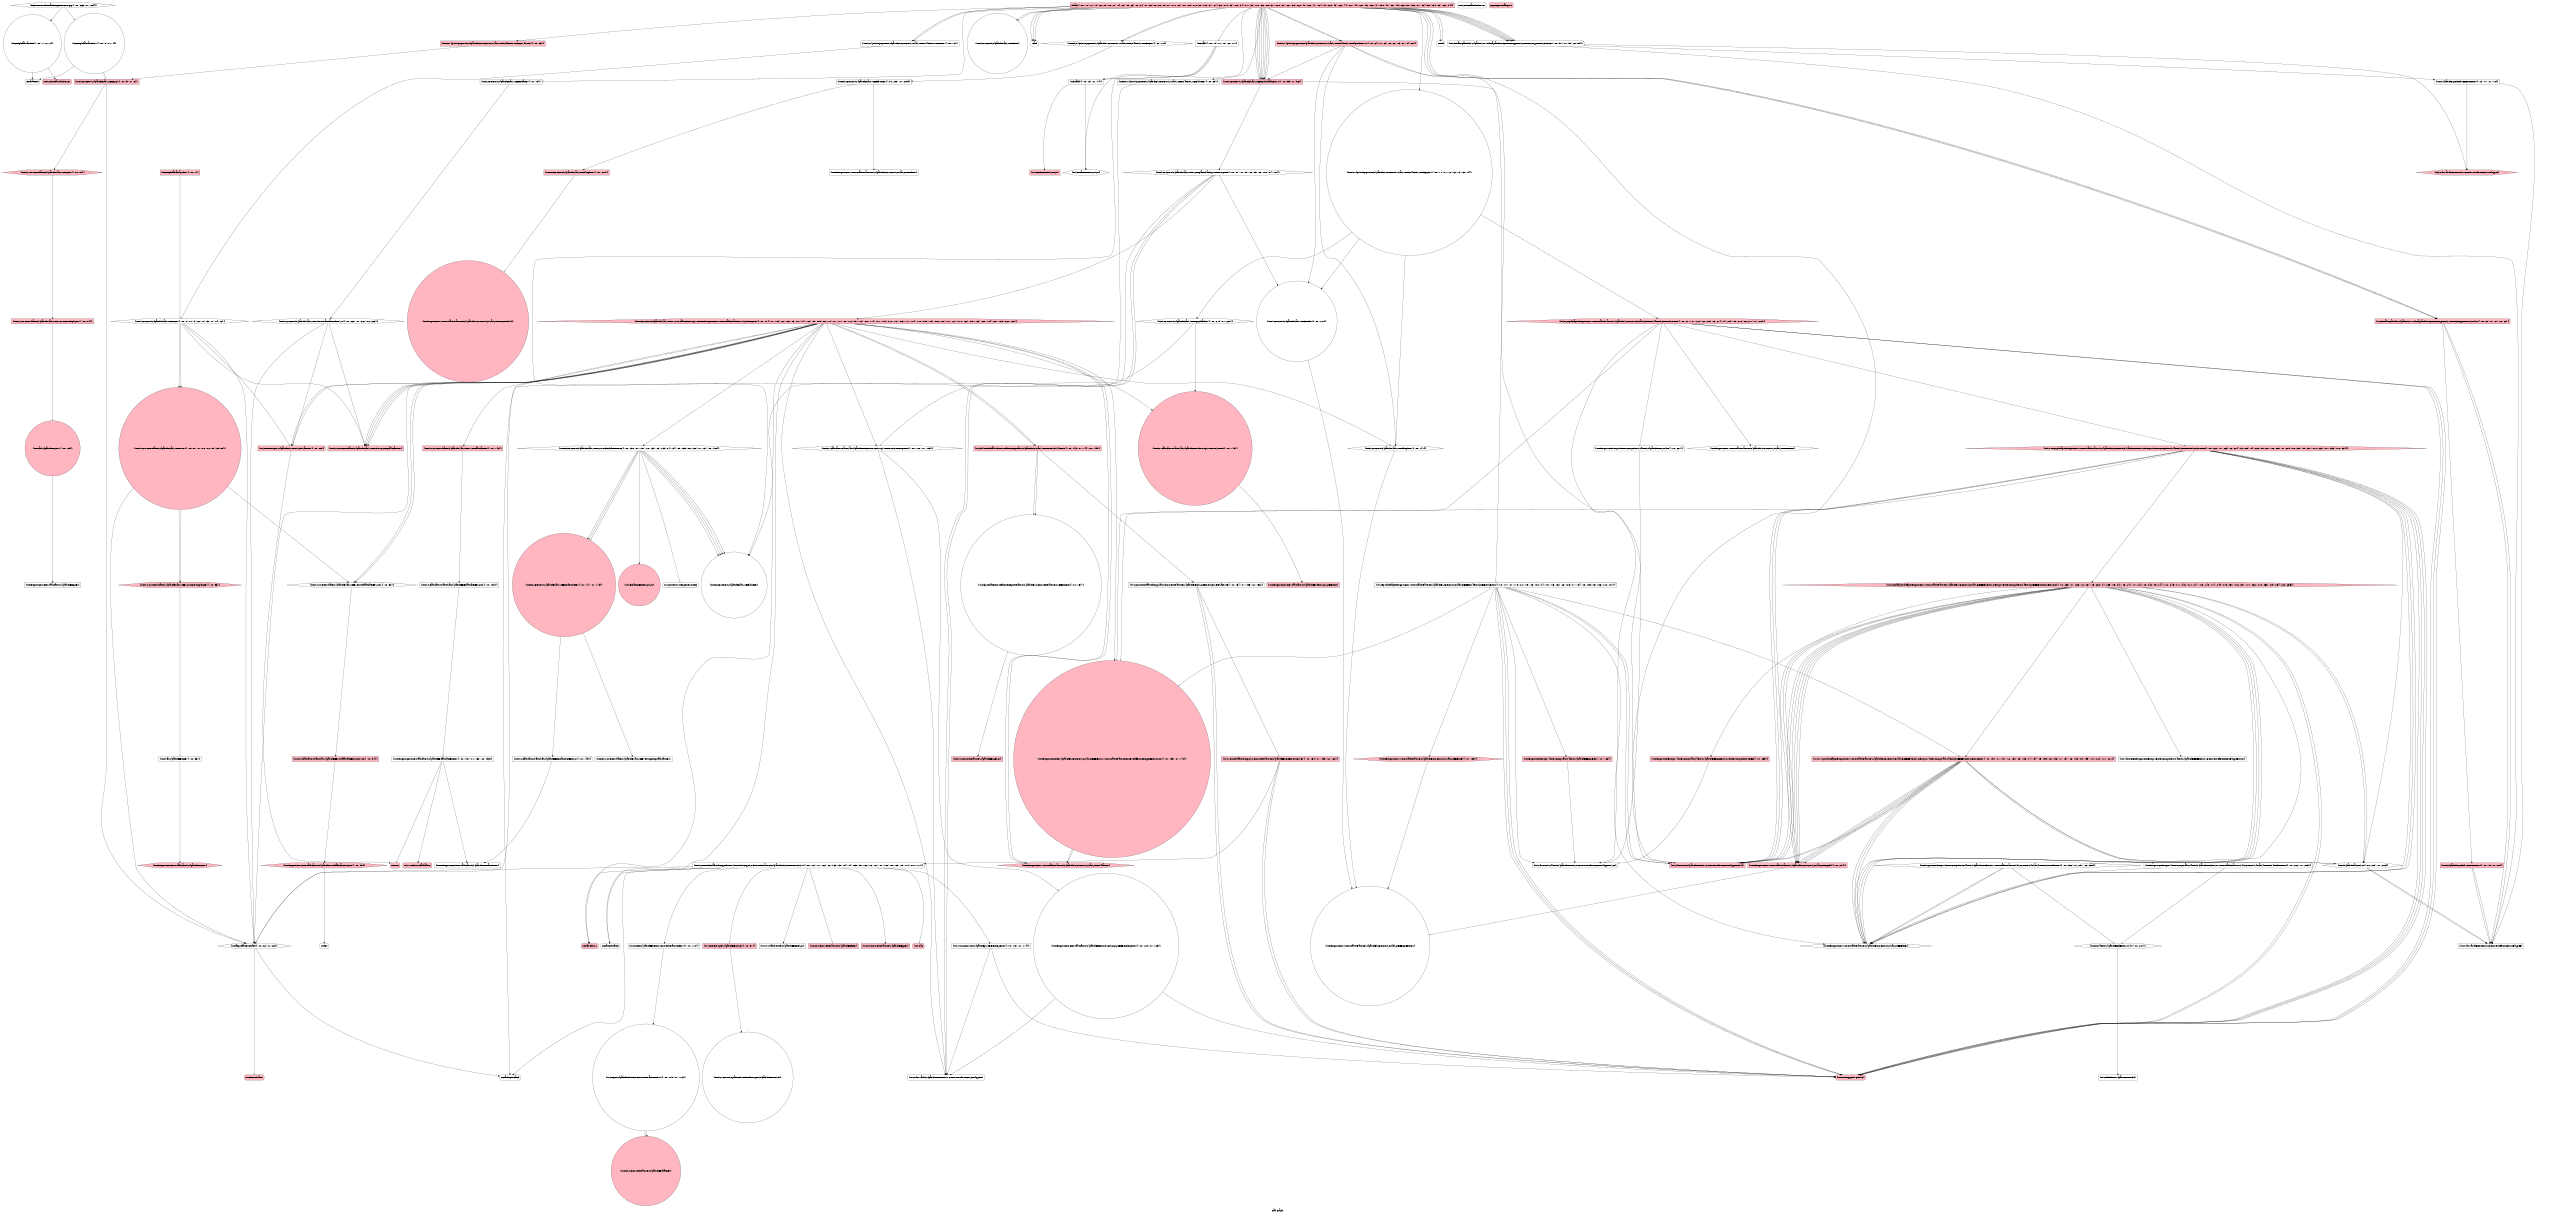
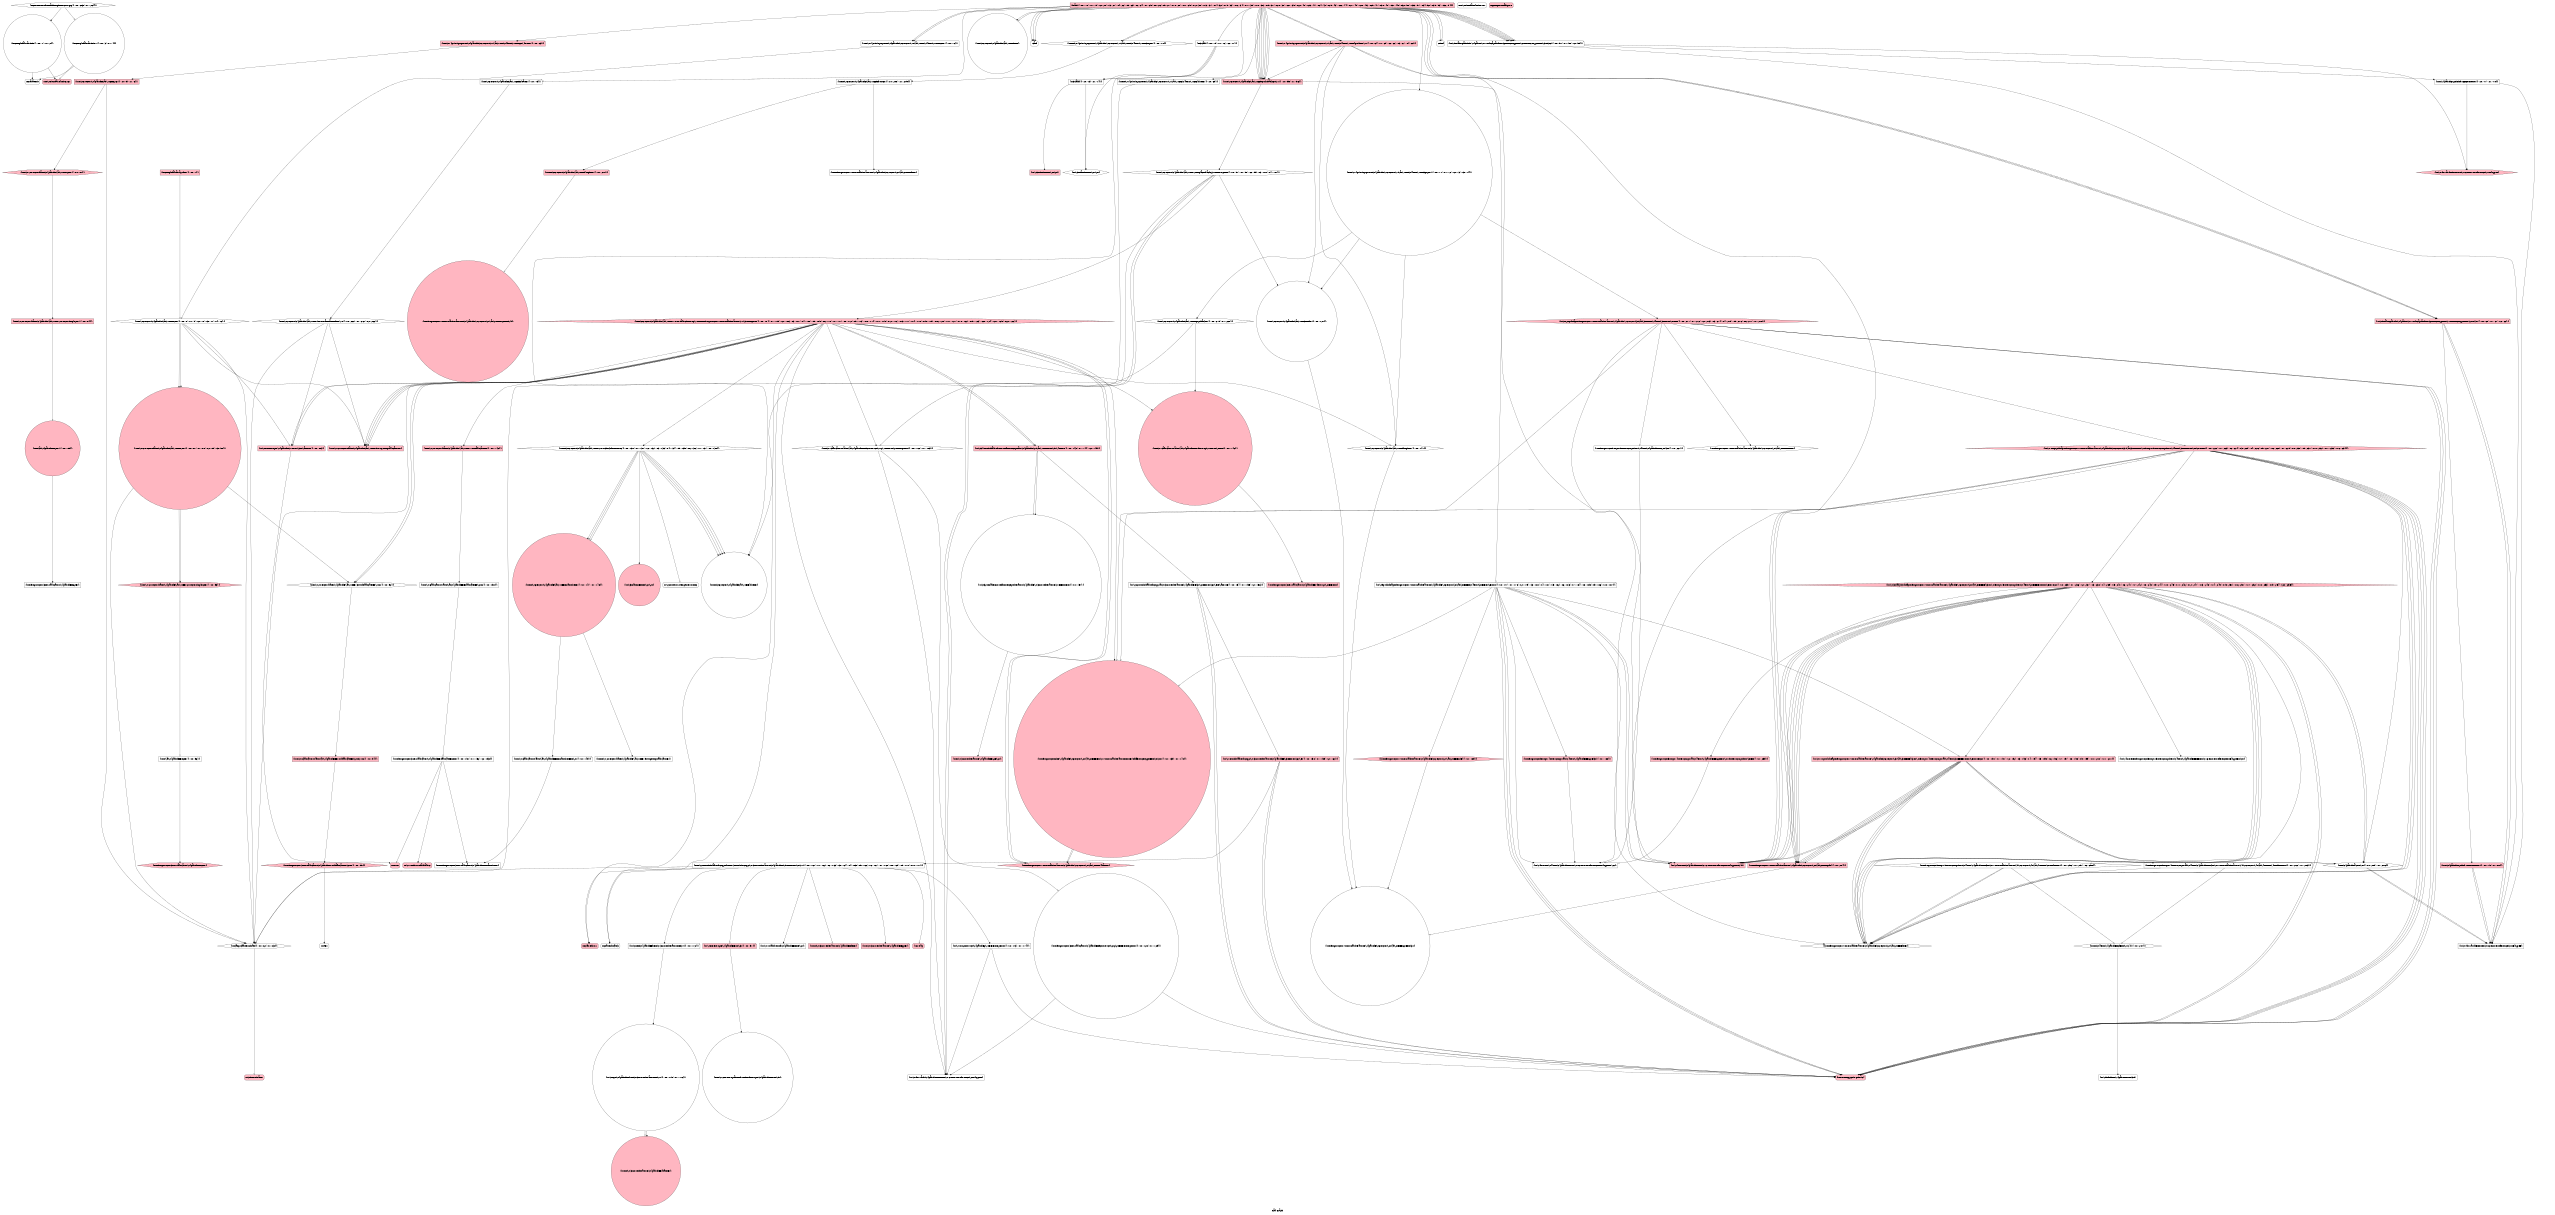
(104, 75) -> (65, 74)
(510, 1077) -> none
